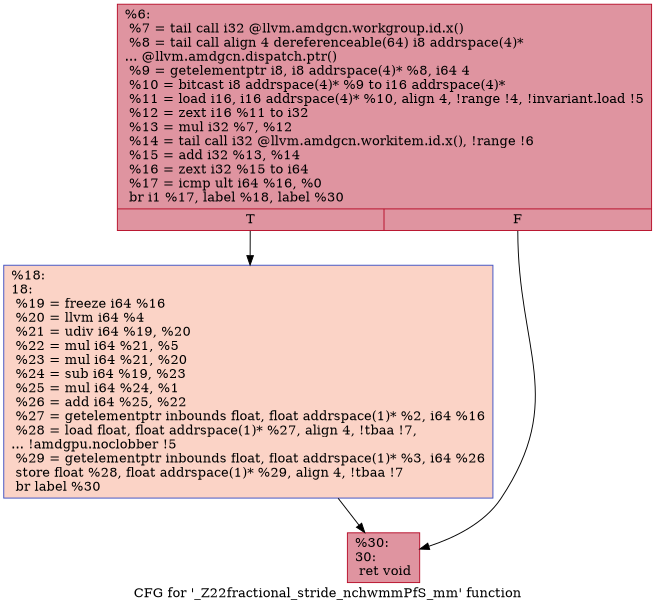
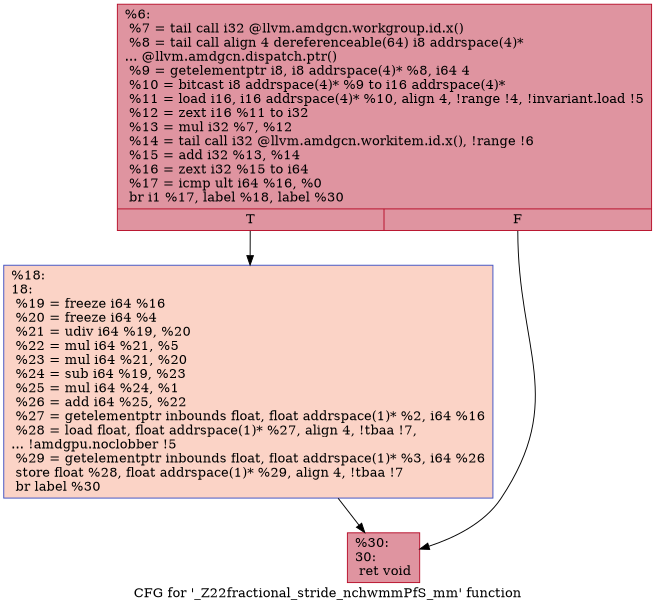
(78, 318) -> (84, 318)
